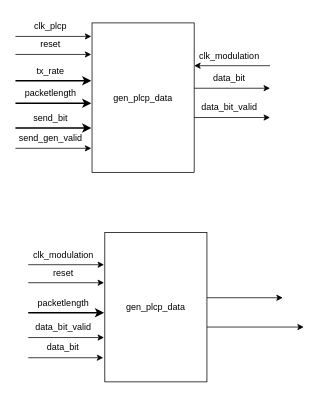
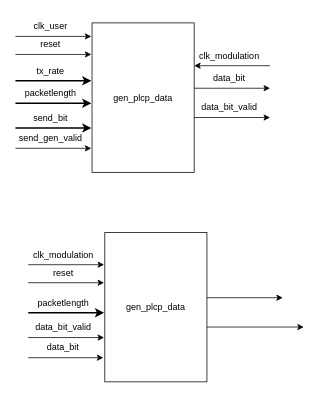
(51, 27) -> (51, 27)
